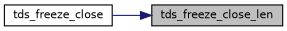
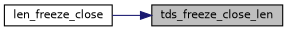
(58, 15) -> (58, 15)
